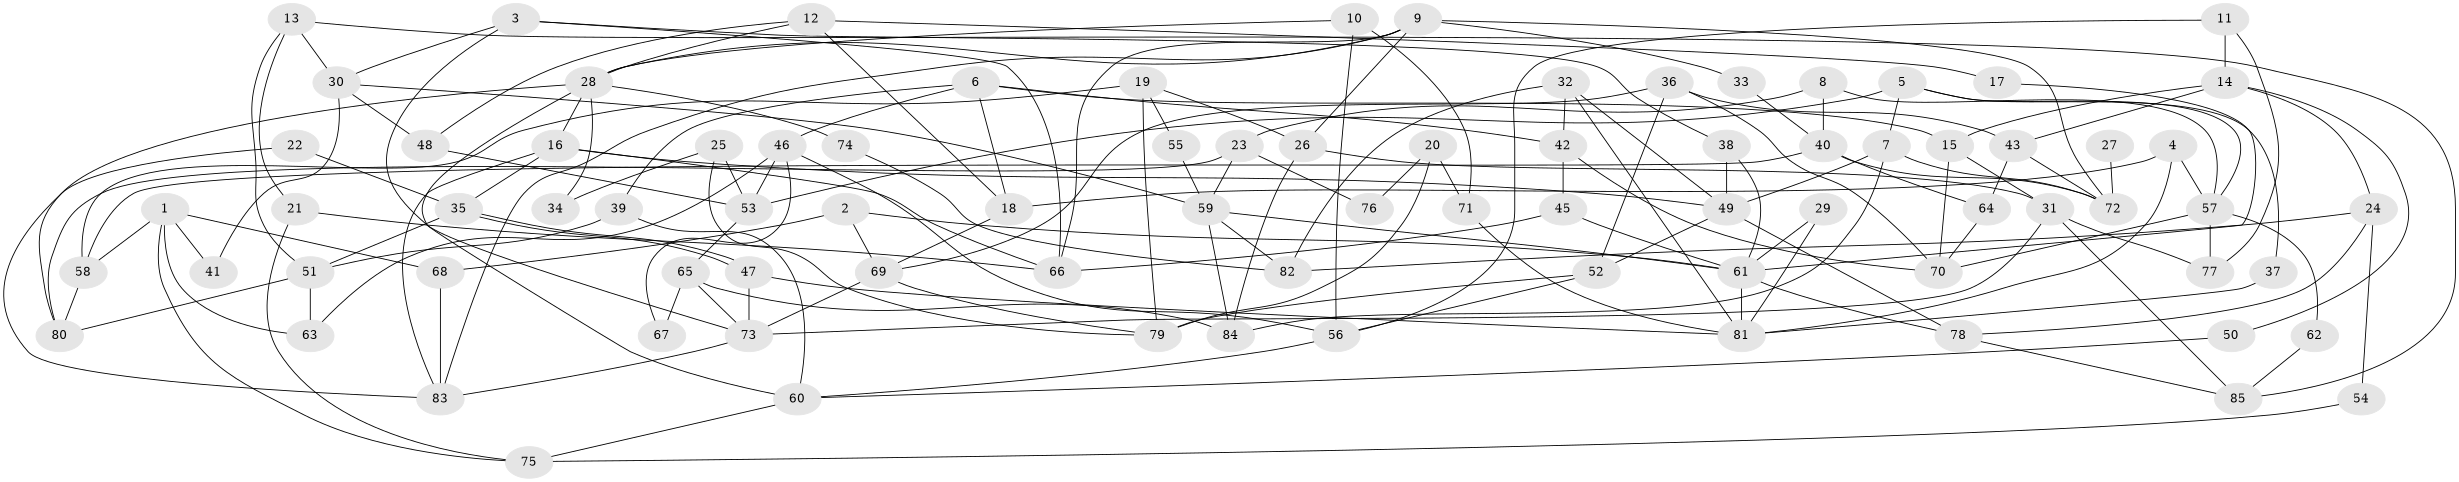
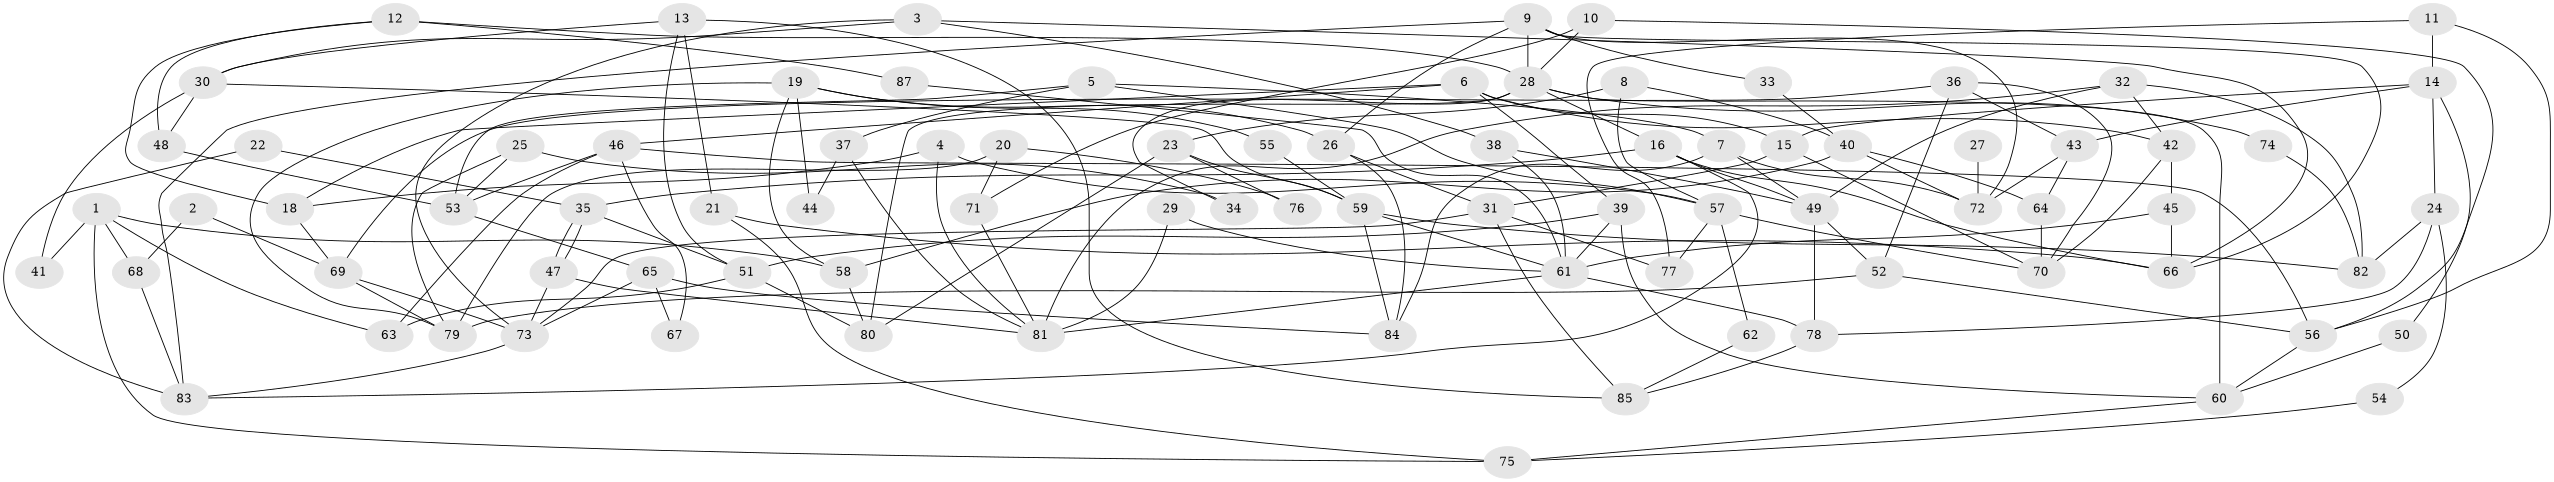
(1997, 83) -> (905, 83)
none -> (810, 209)
(1294, 240) -> (1586, 249)
